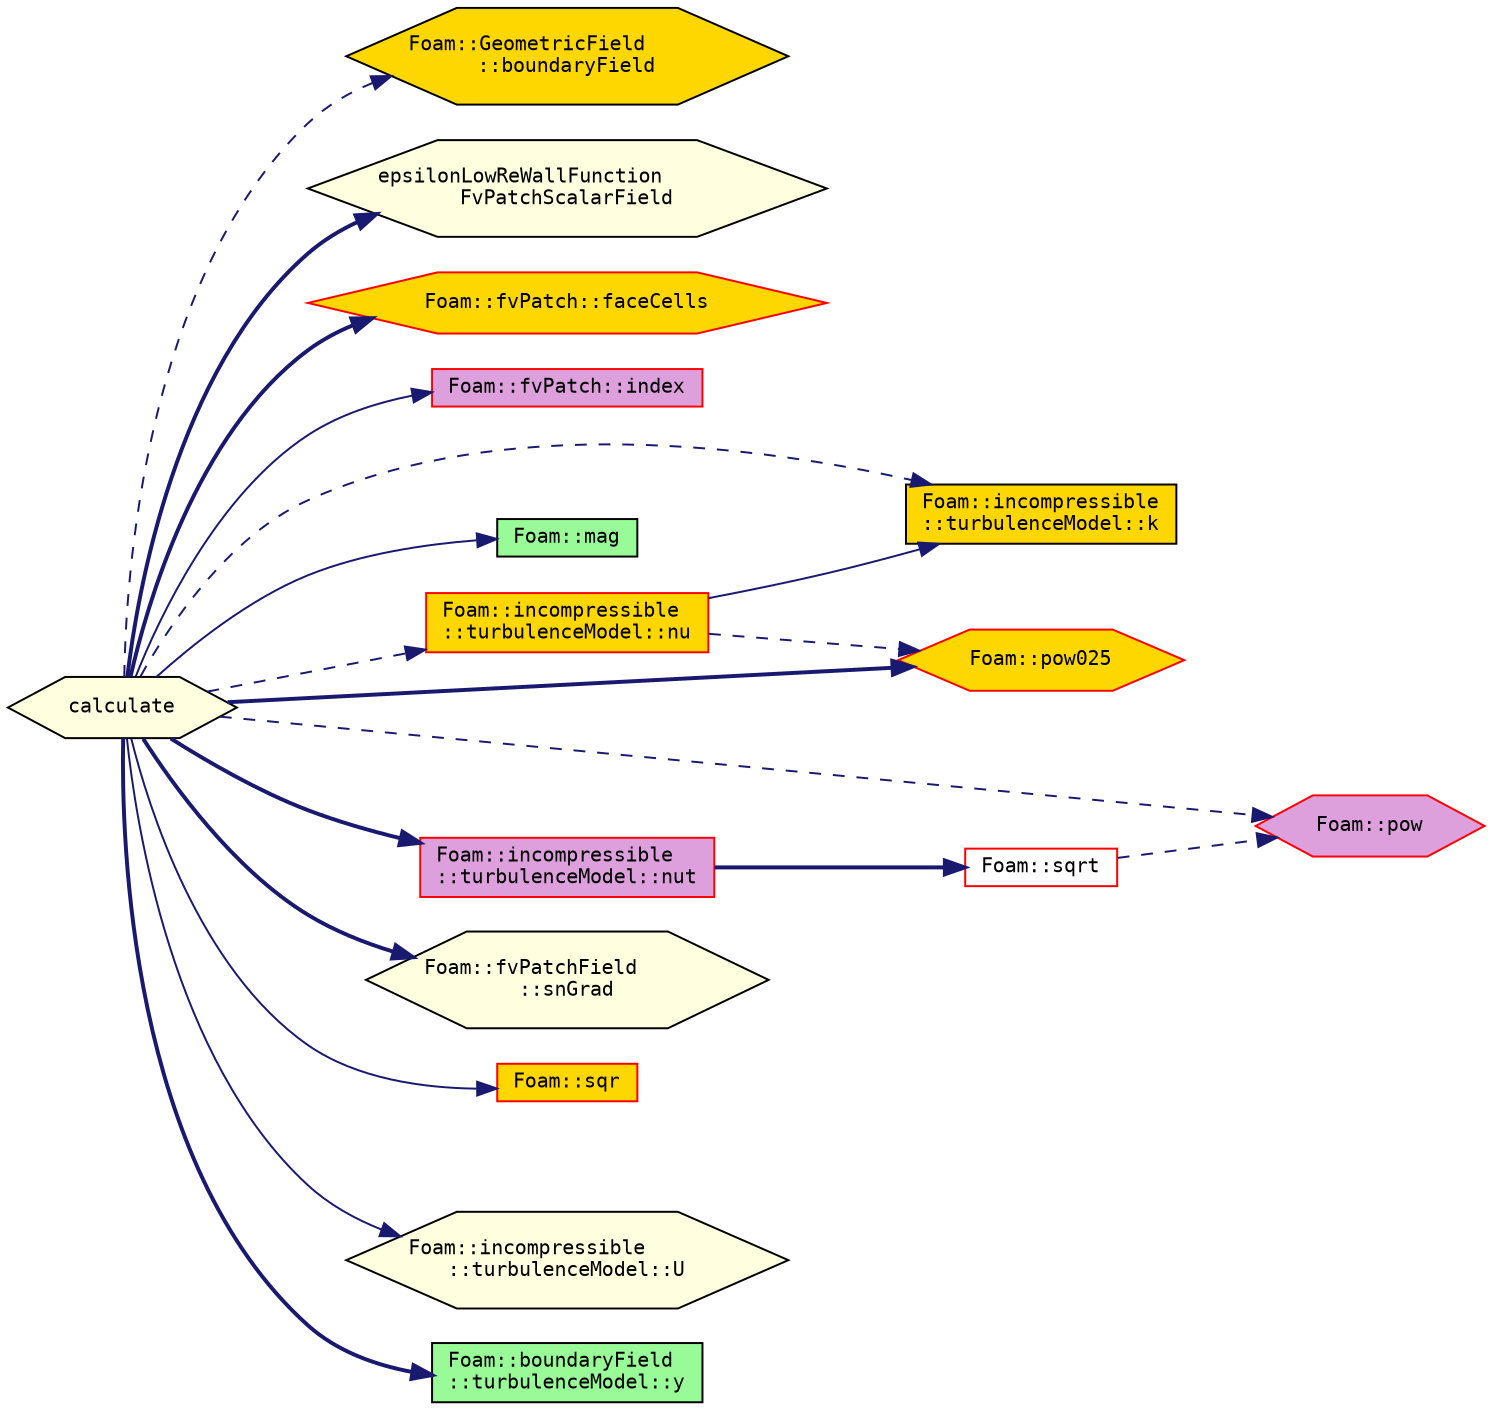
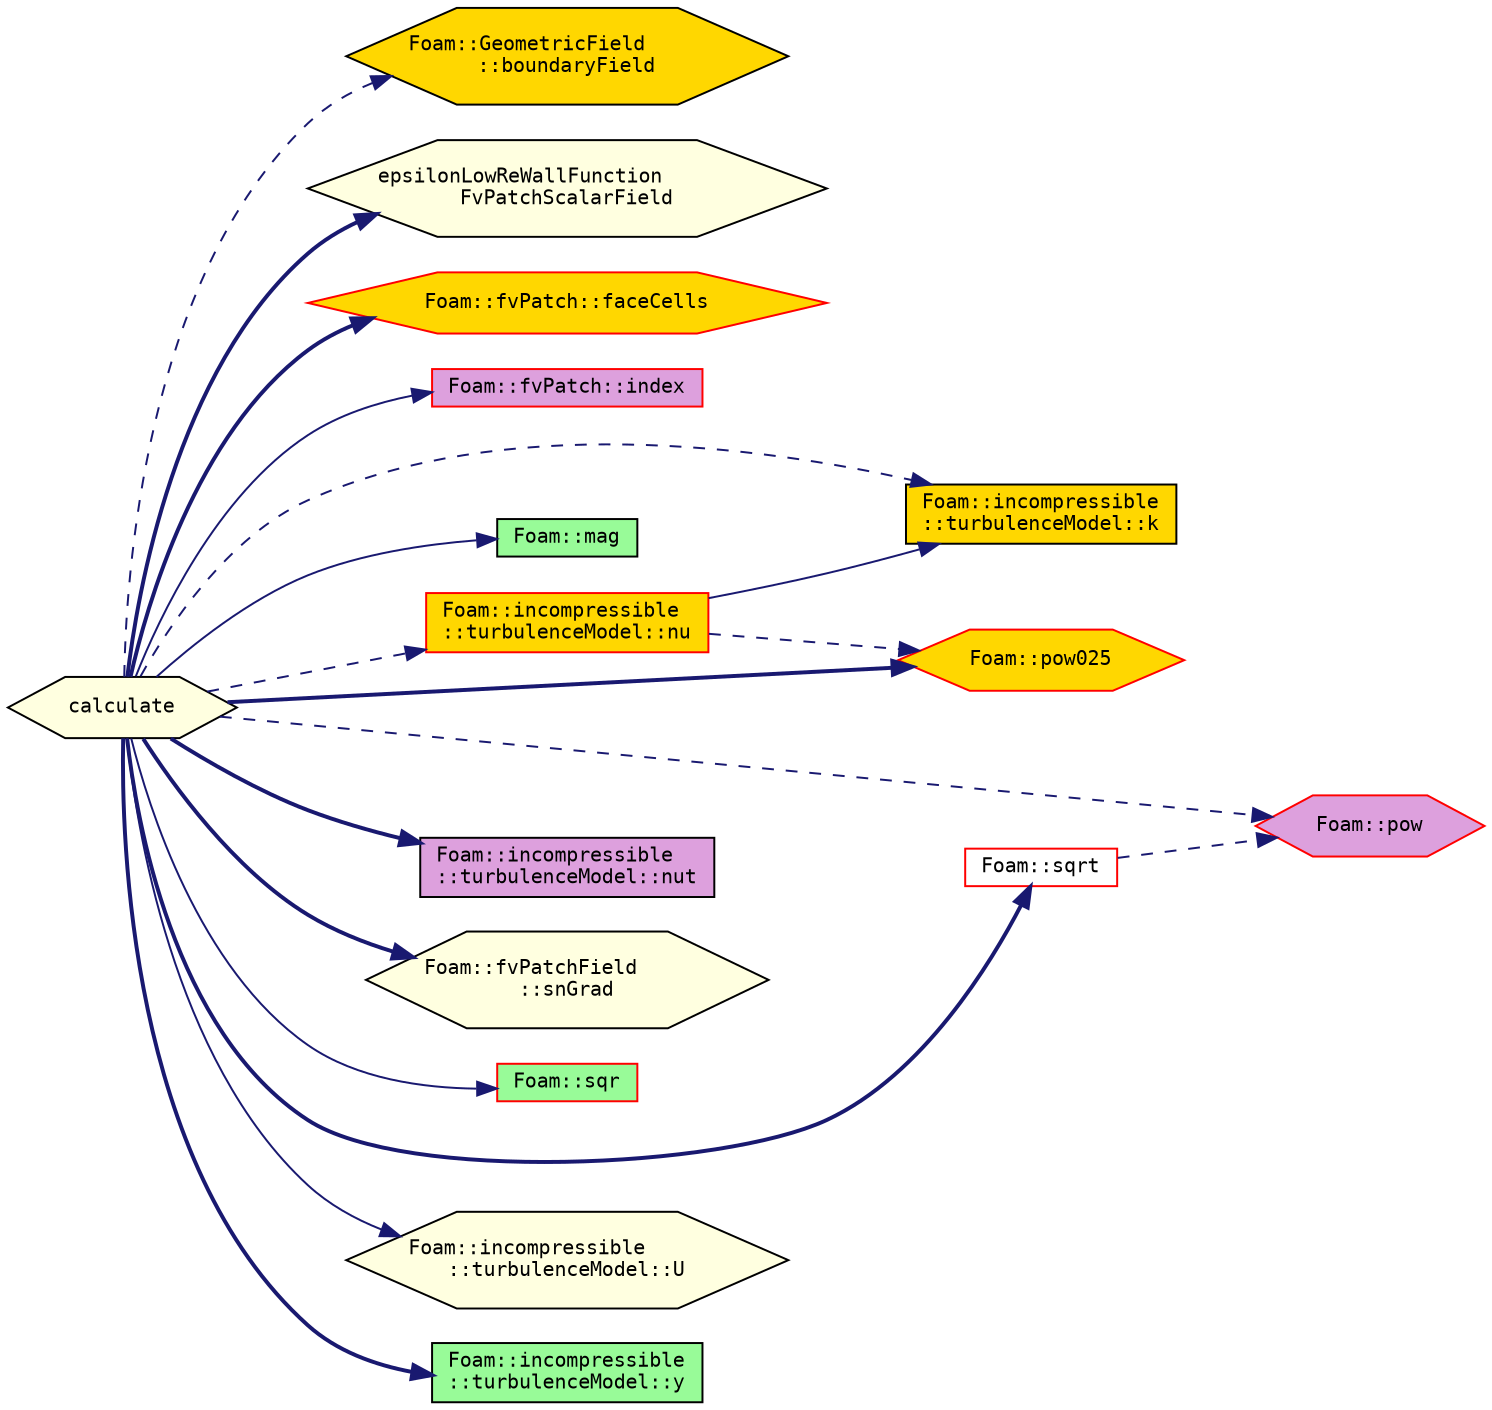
(567, 867) -> (567, 867)
(829, 867) -> (497, 1161)
(567, 1083) -> (567, 1083)
(567, 1373) -> (567, 1373)
